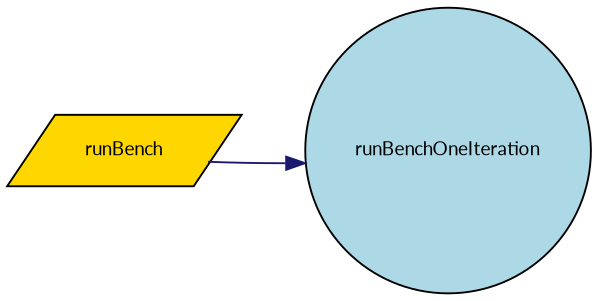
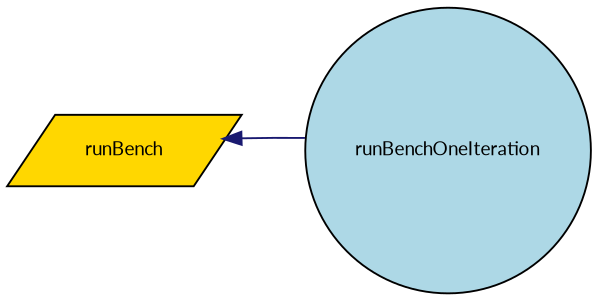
(247, 163) -> (273, 138)
